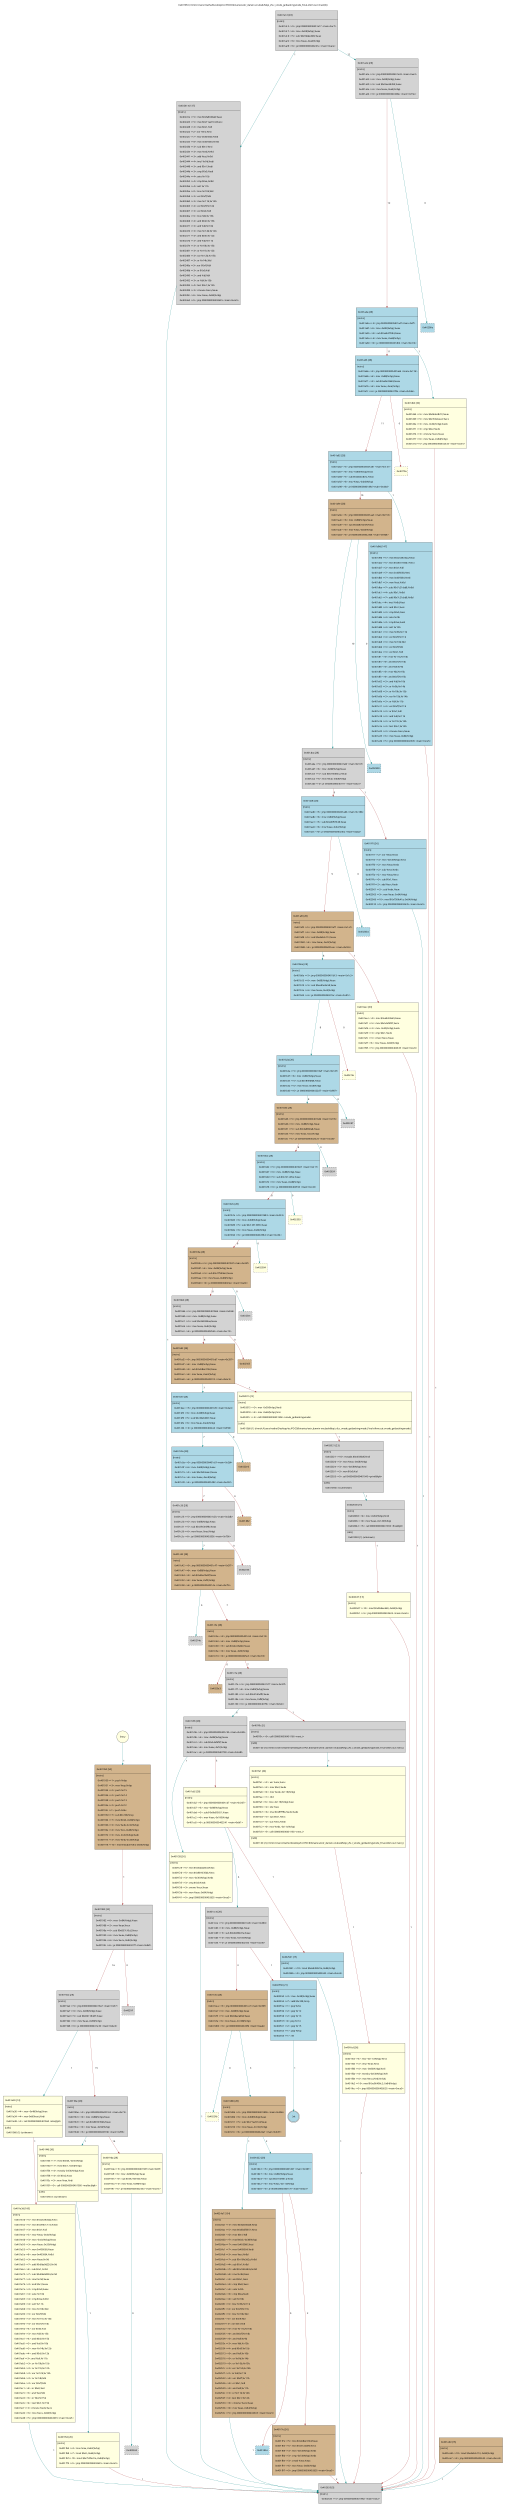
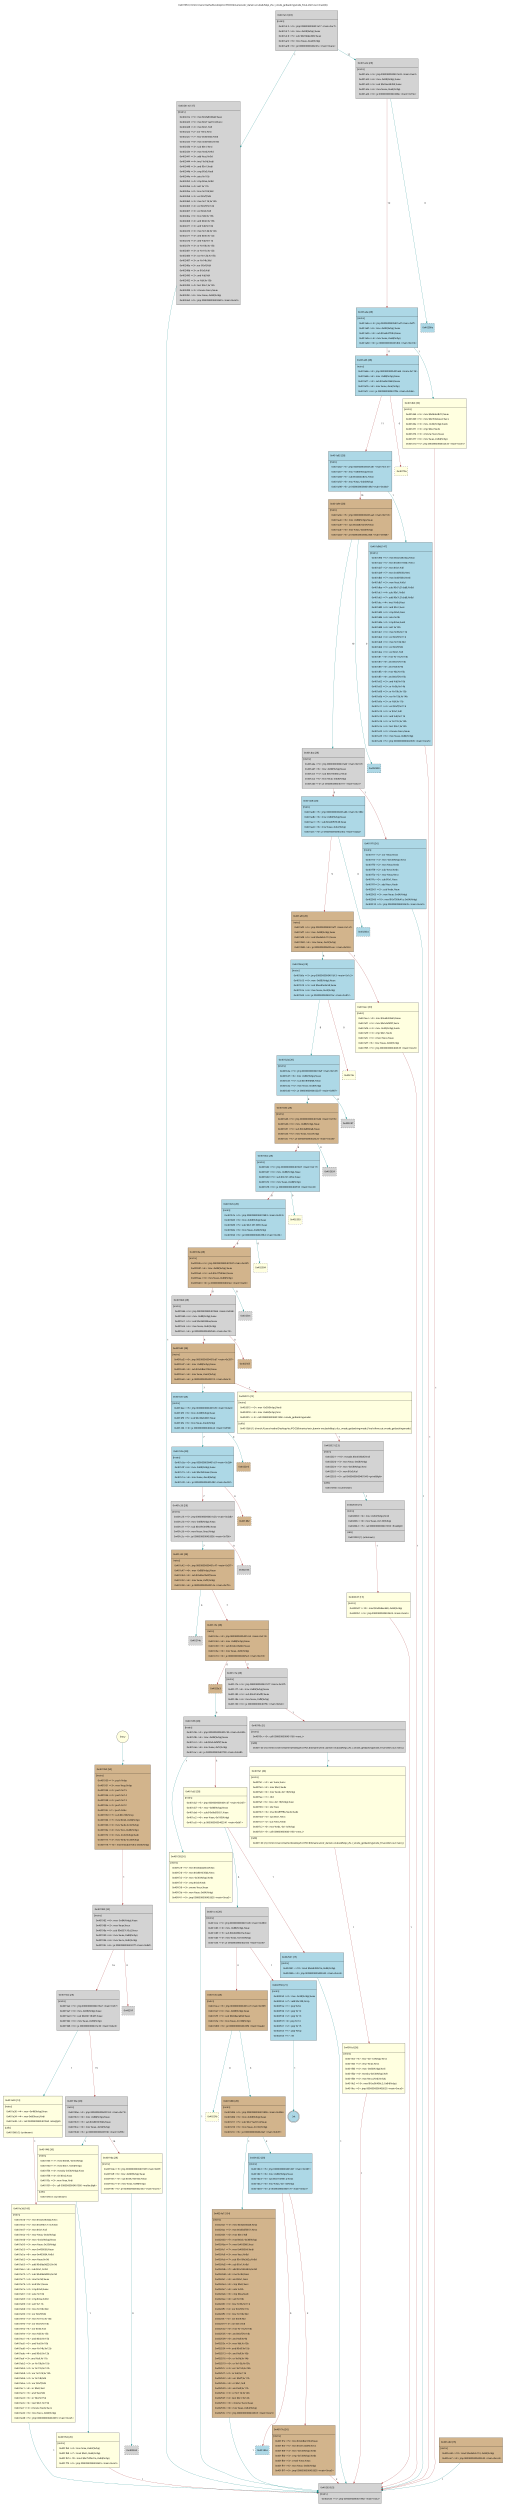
(236, 1712) -> (215, 1704)
